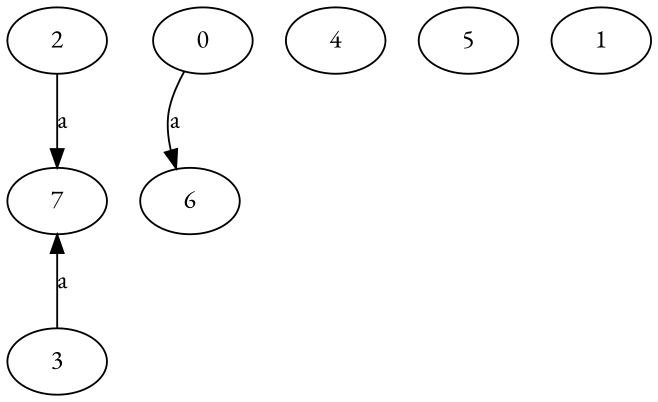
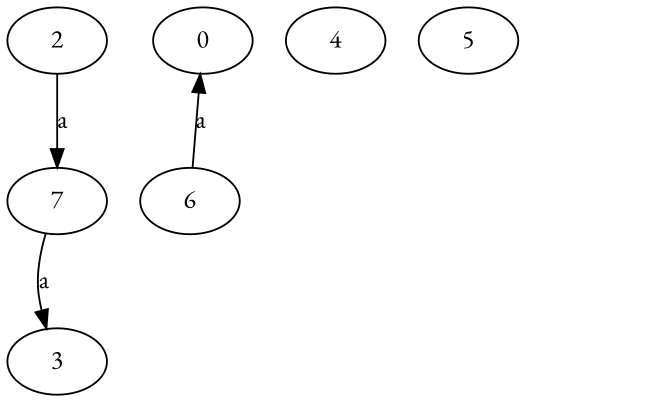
(601, 41) -> none
(169, 110) -> (196, 130)
(57, 291) -> (38, 272)
